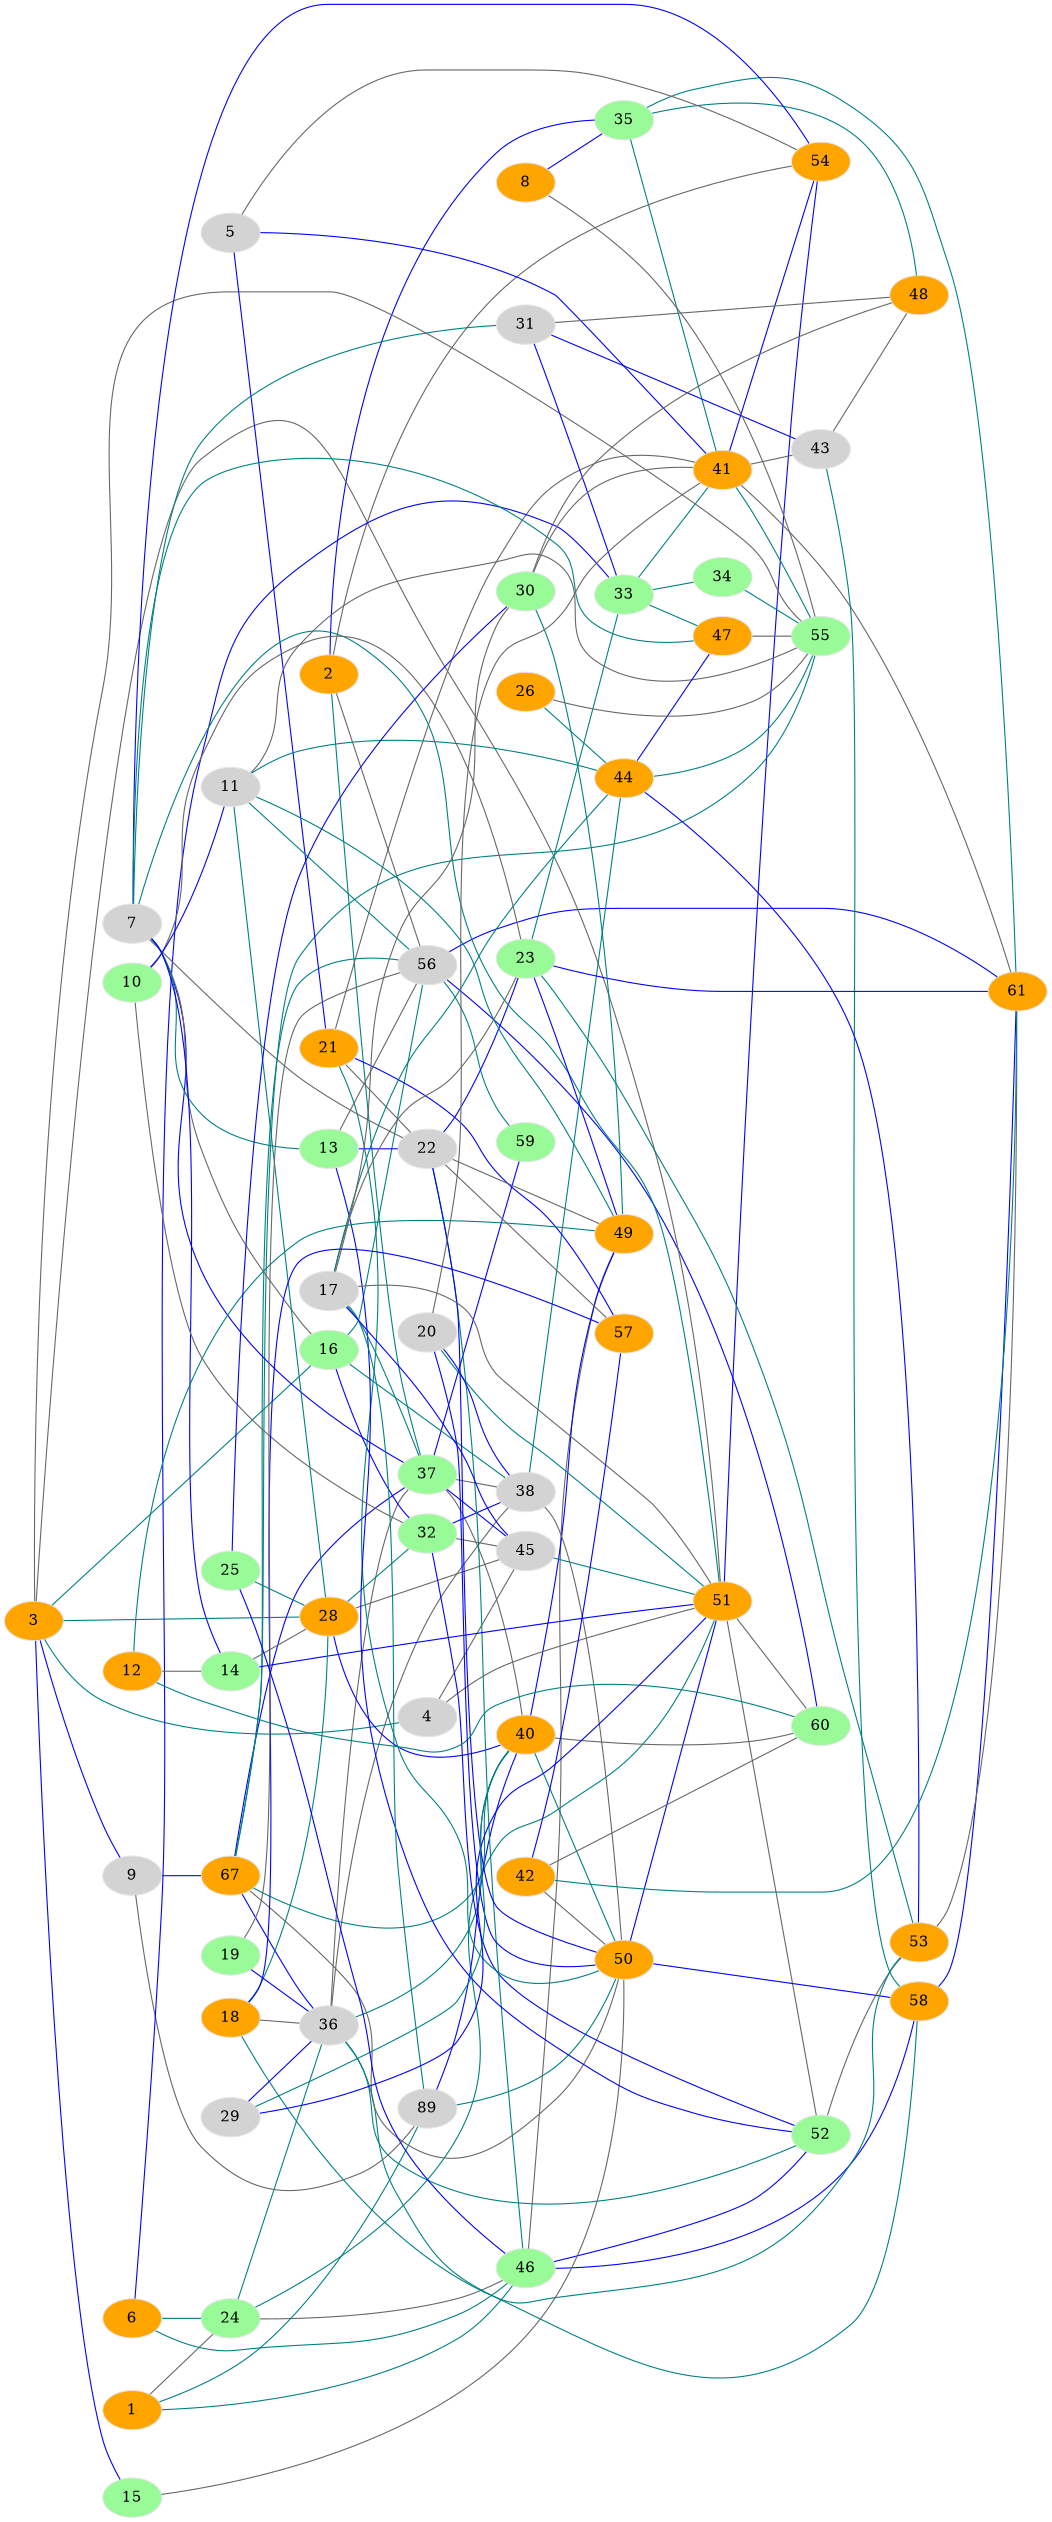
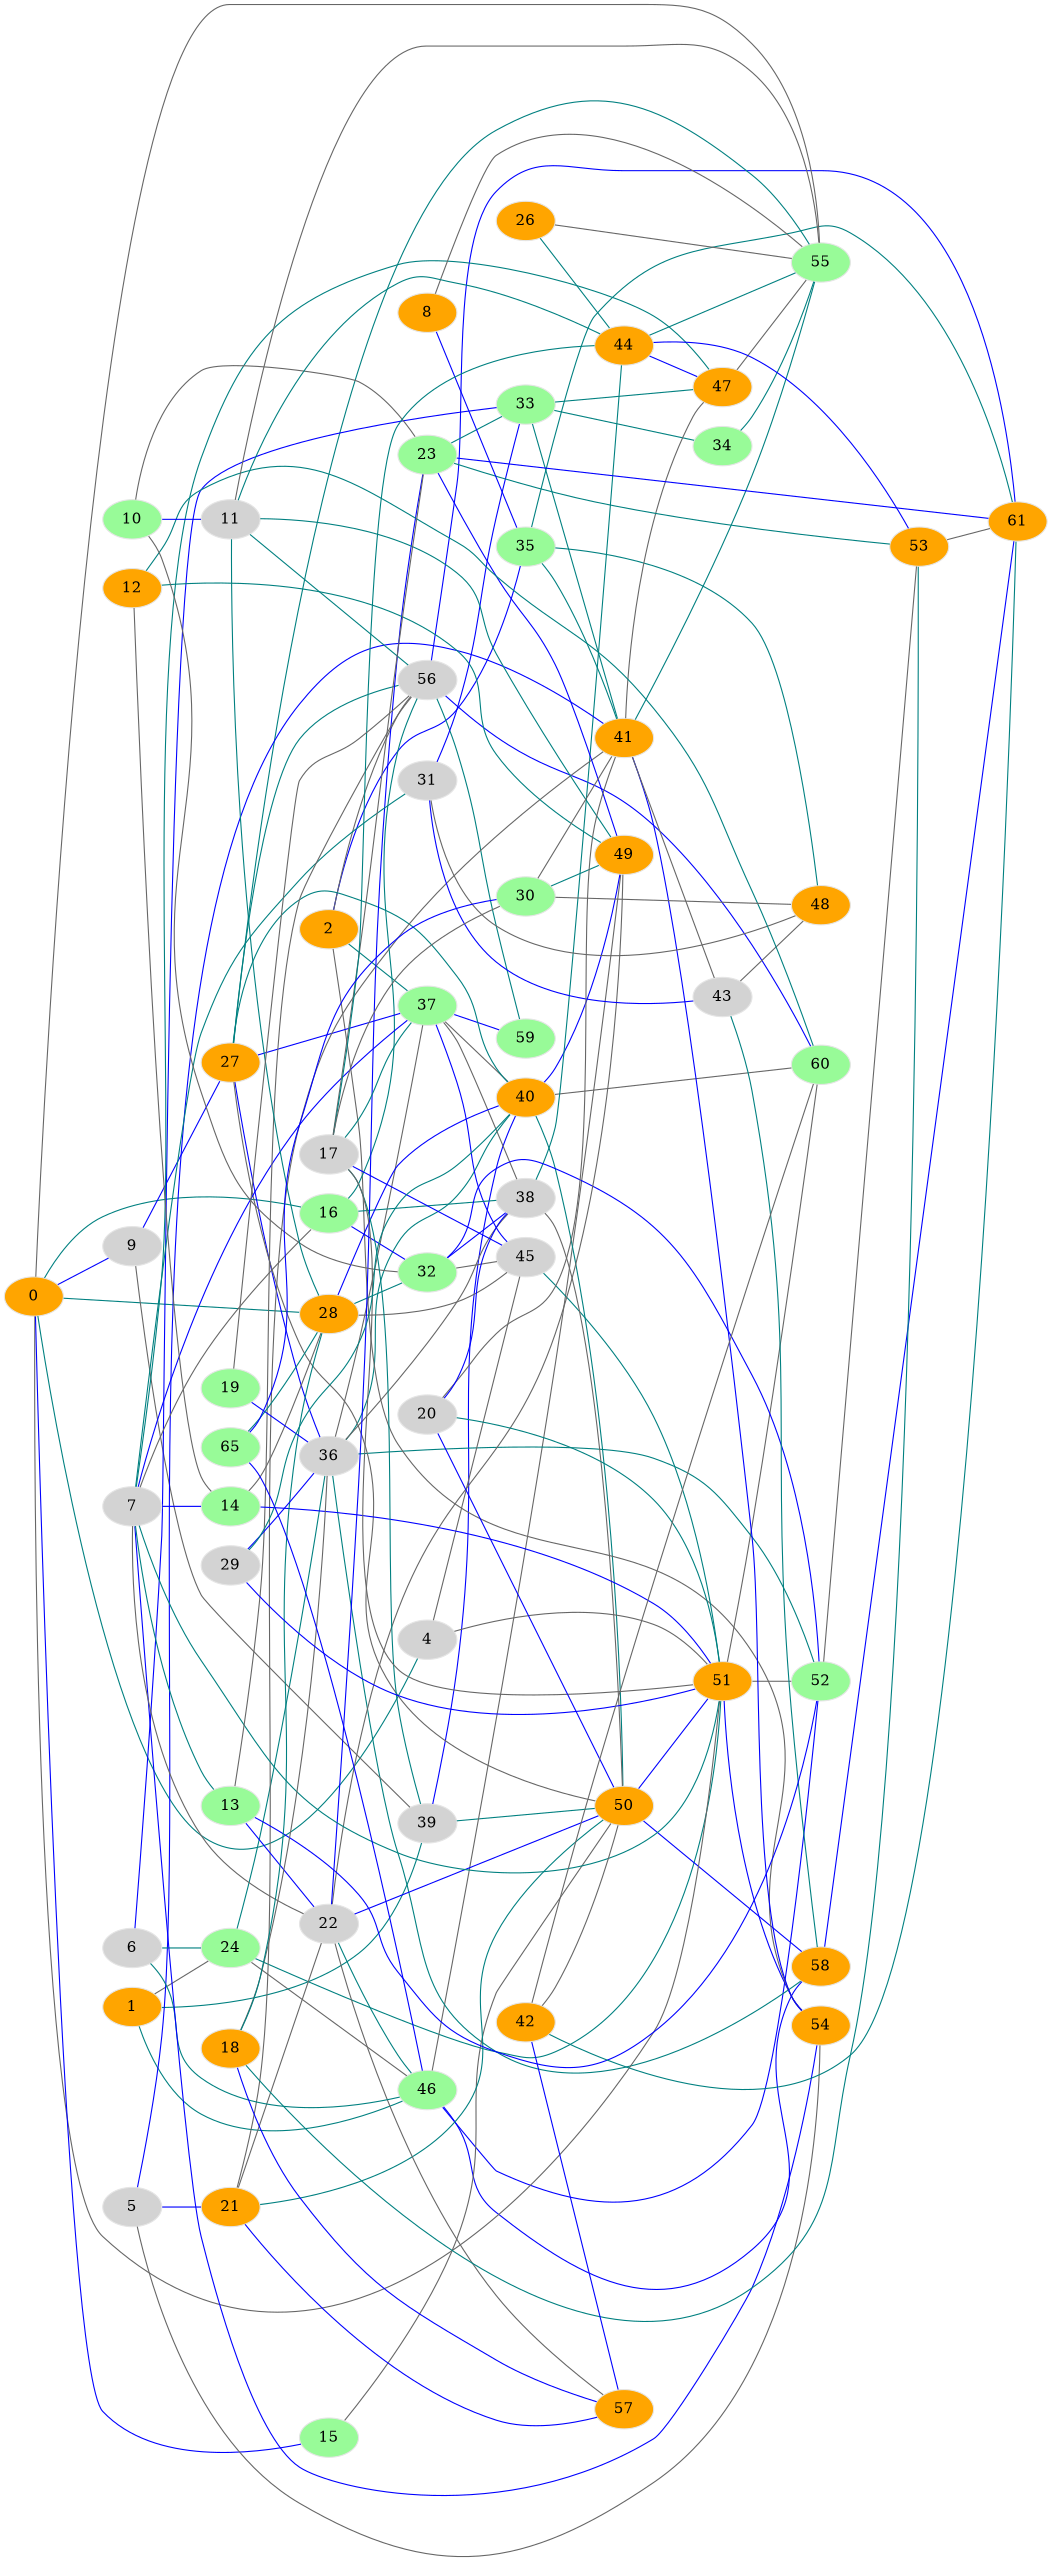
(908, 710) -> (646, 555)
(231, 1571) -> (231, 1447)
(34, 1621) -> (34, 1297)
(231, 1876) -> (231, 1063)
(427, 2109) -> (427, 1823)
(132, 2318) -> (132, 1948)
